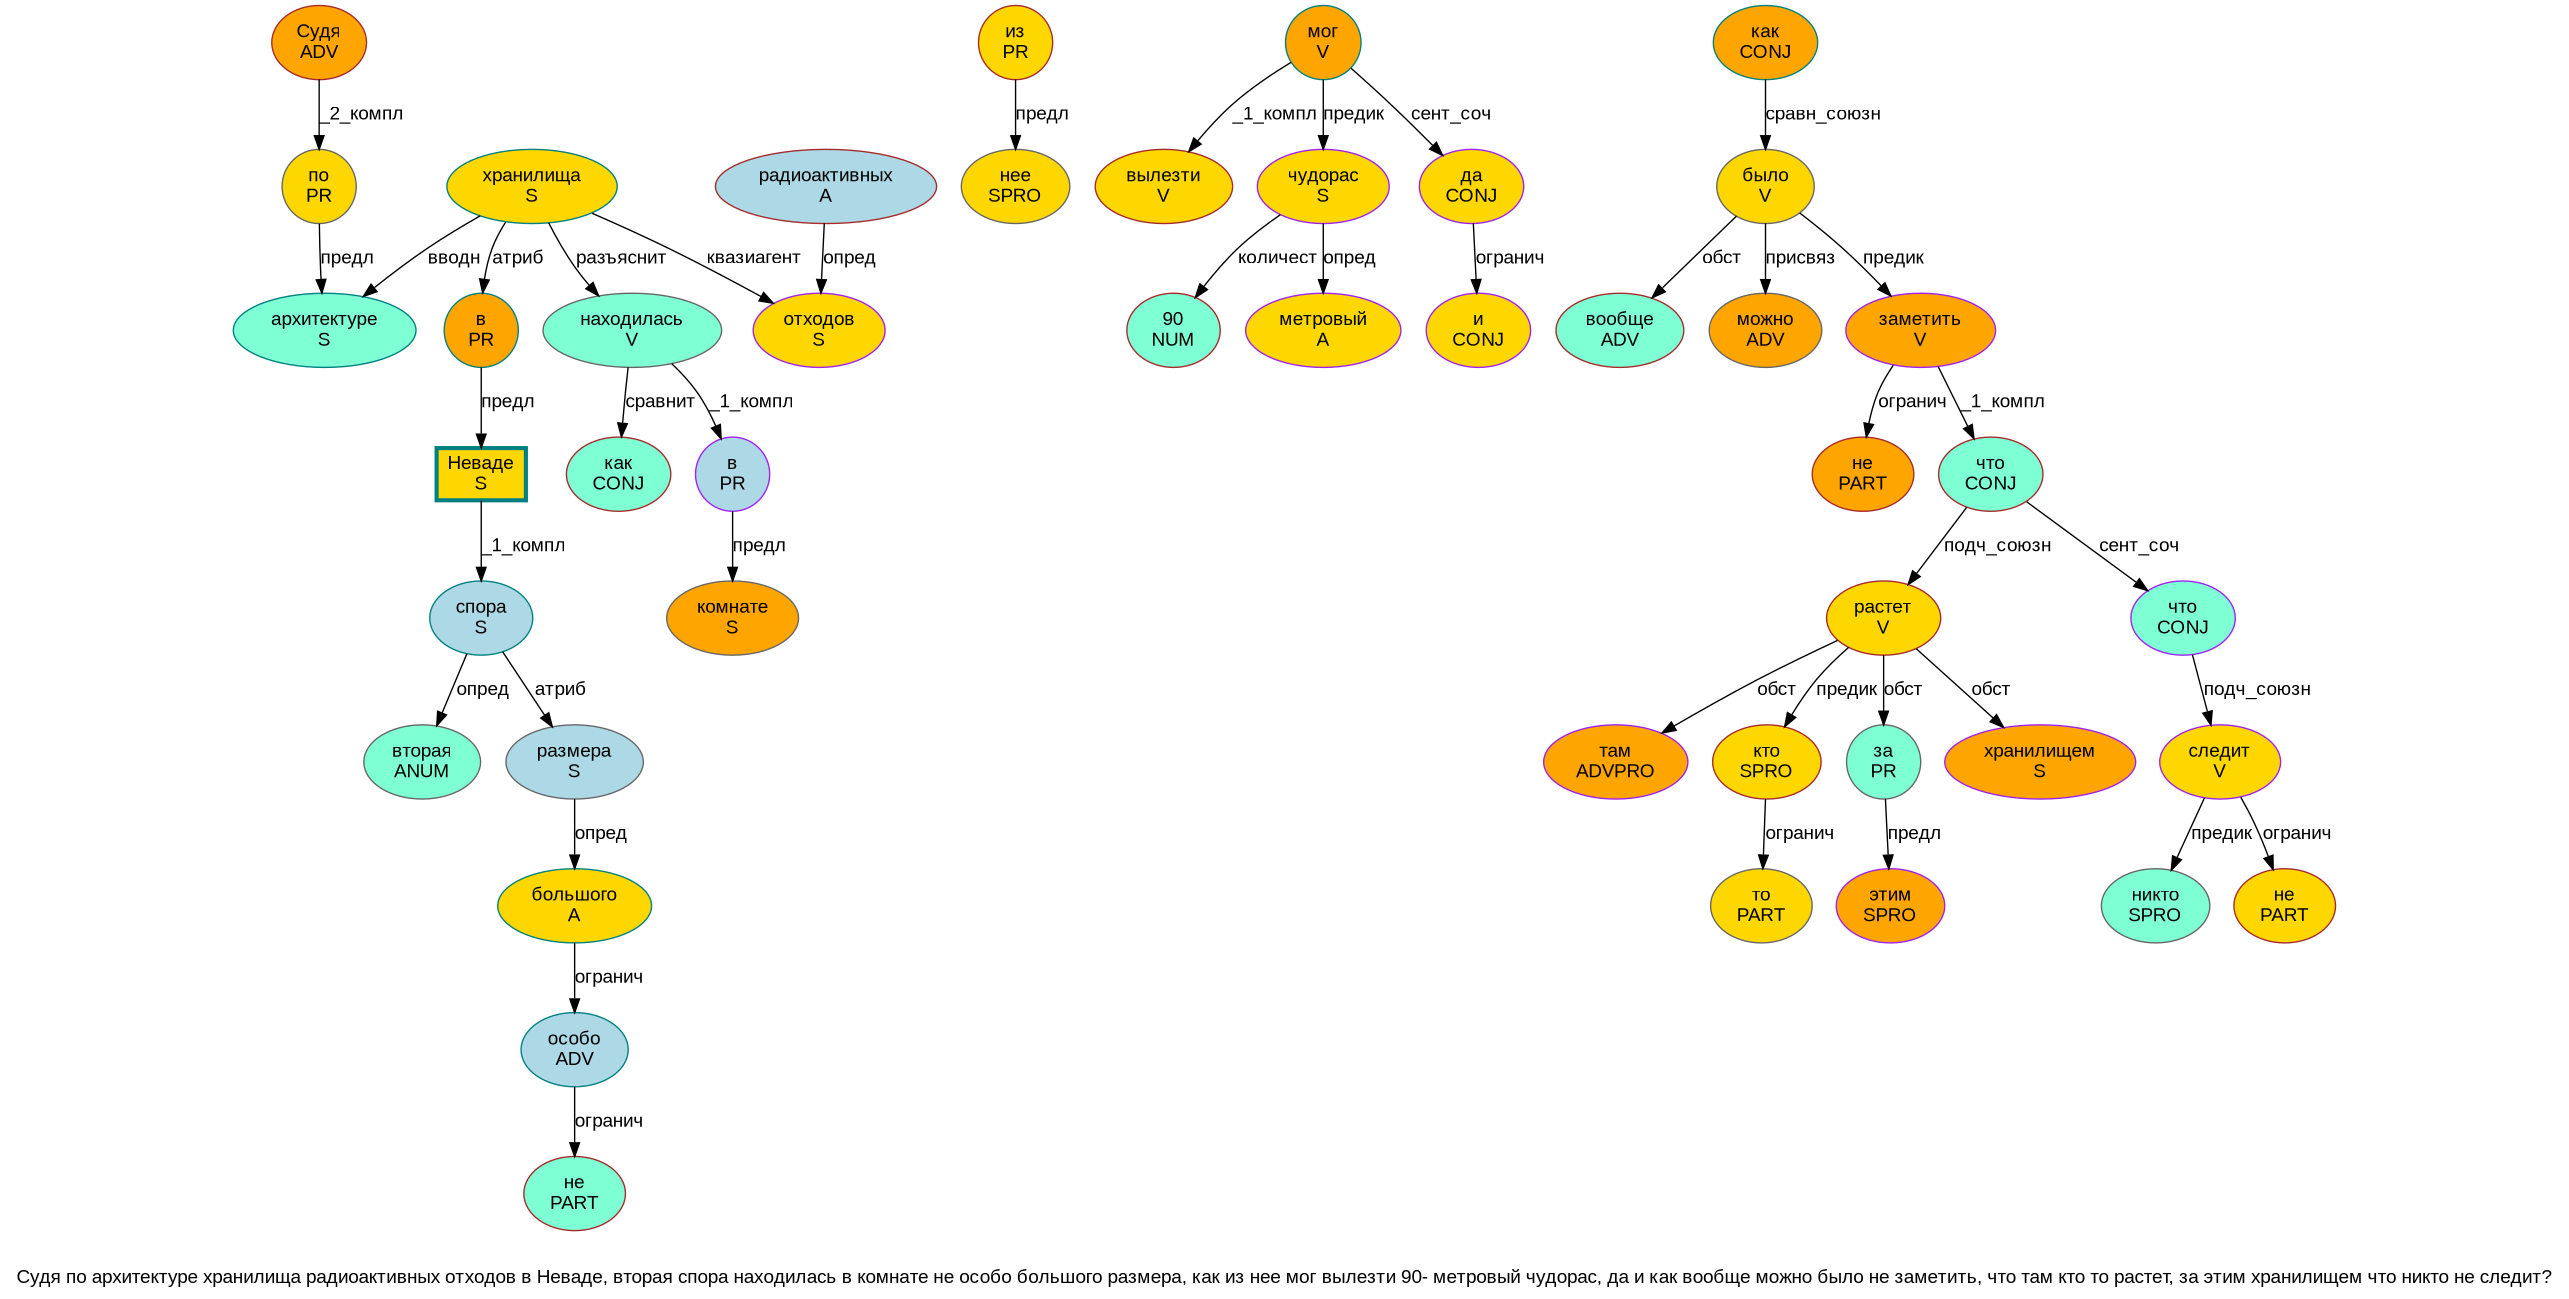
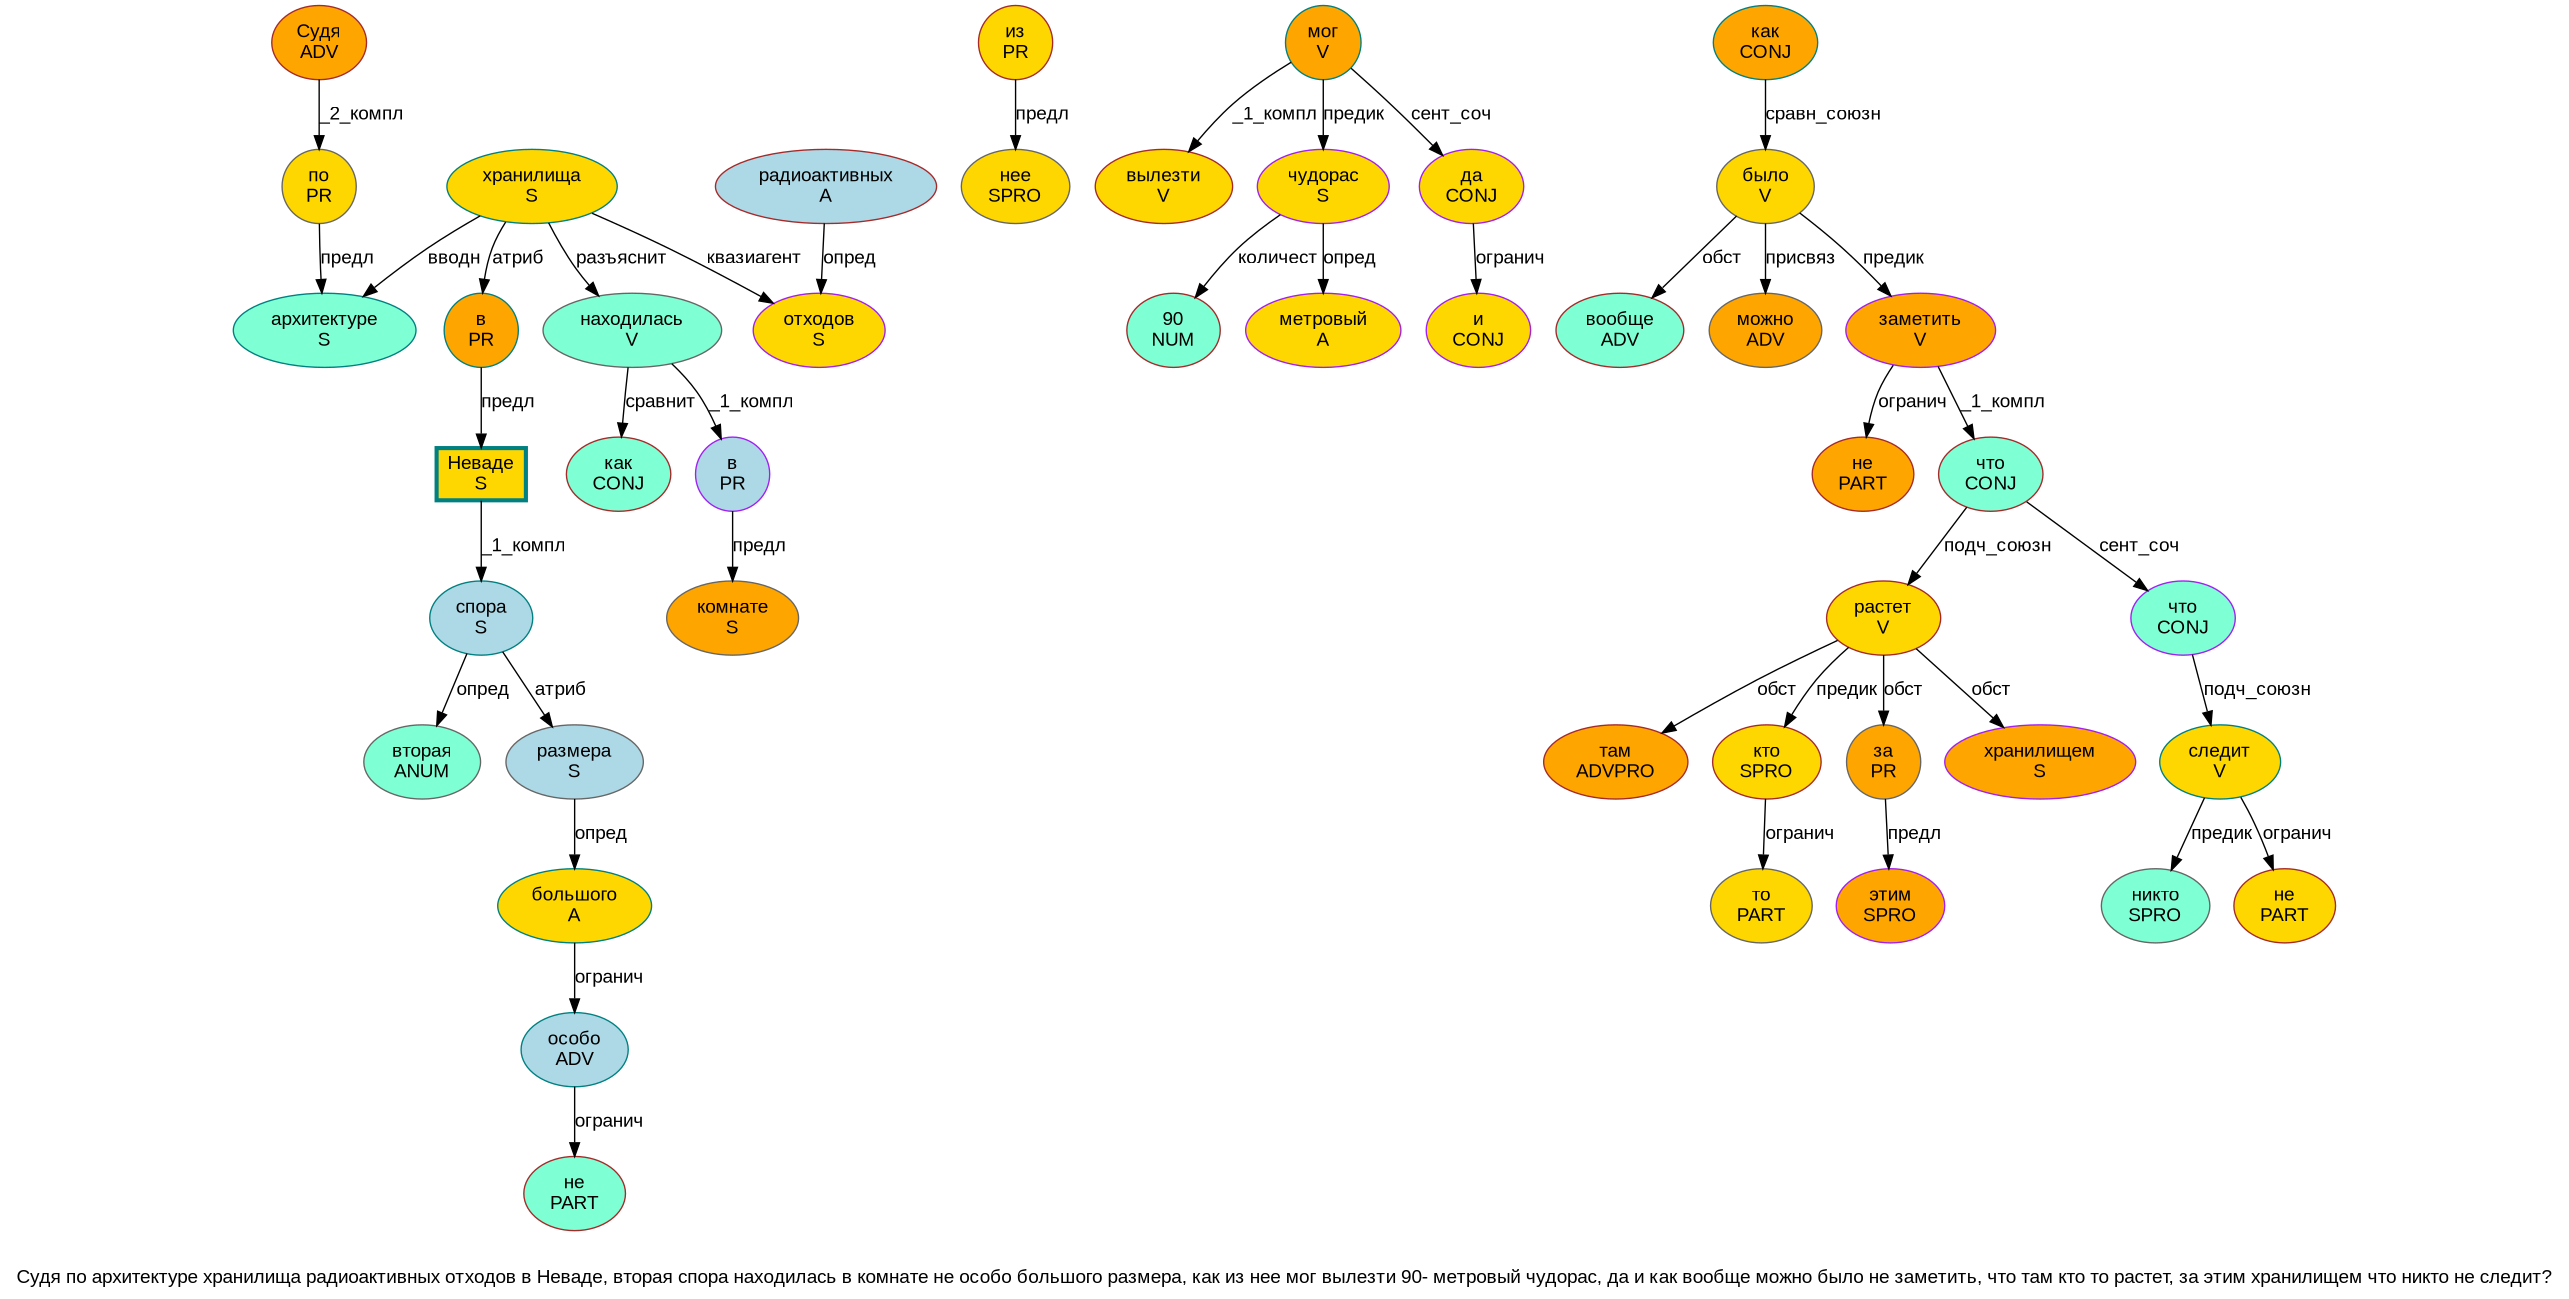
(1616, 762) -> (1616, 762)
(1884, 762) -> (1884, 762)
(2220, 762) -> (2220, 762)
